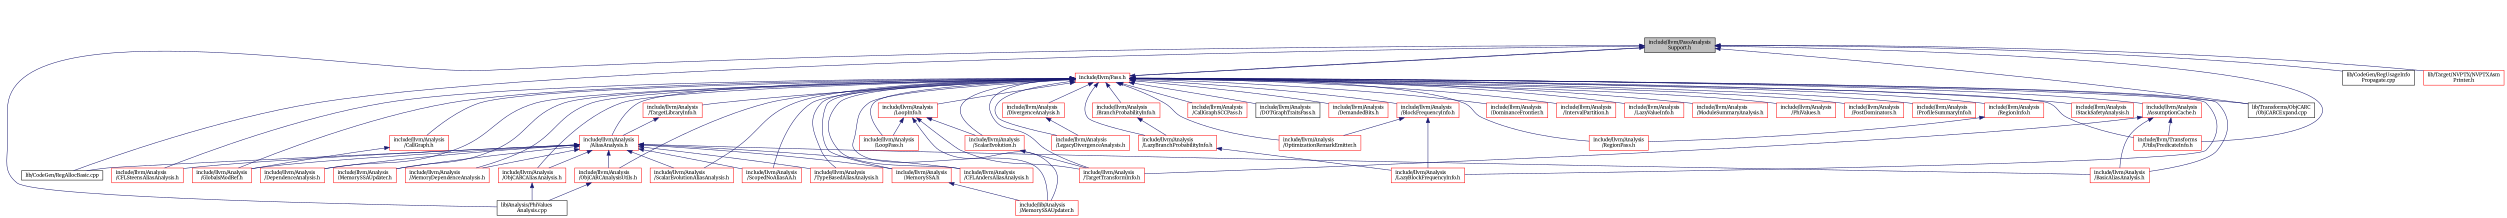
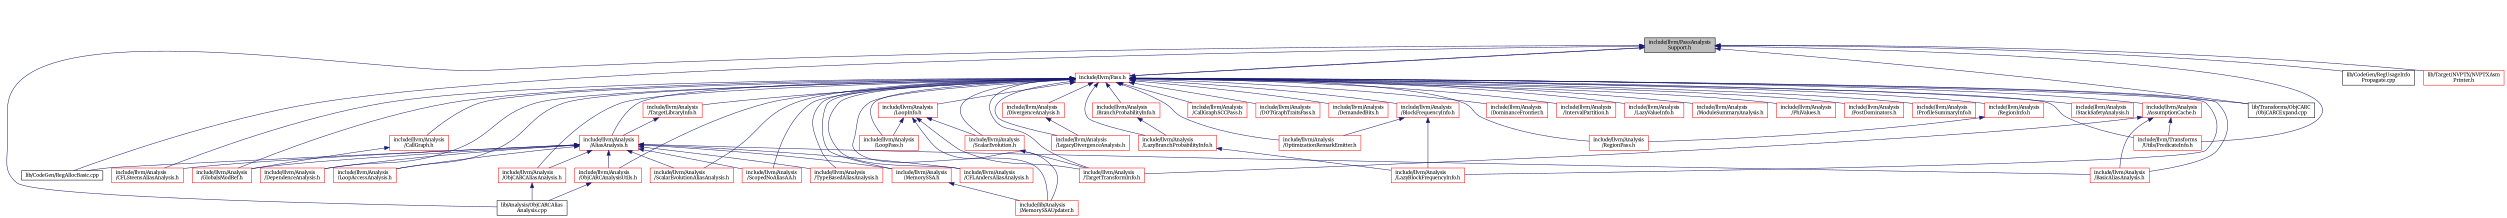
(1288, 110) -> (1288, 110)
(365, 175) -> (365, 175)
(447, 175) -> none
(532, 208) -> (532, 208)
